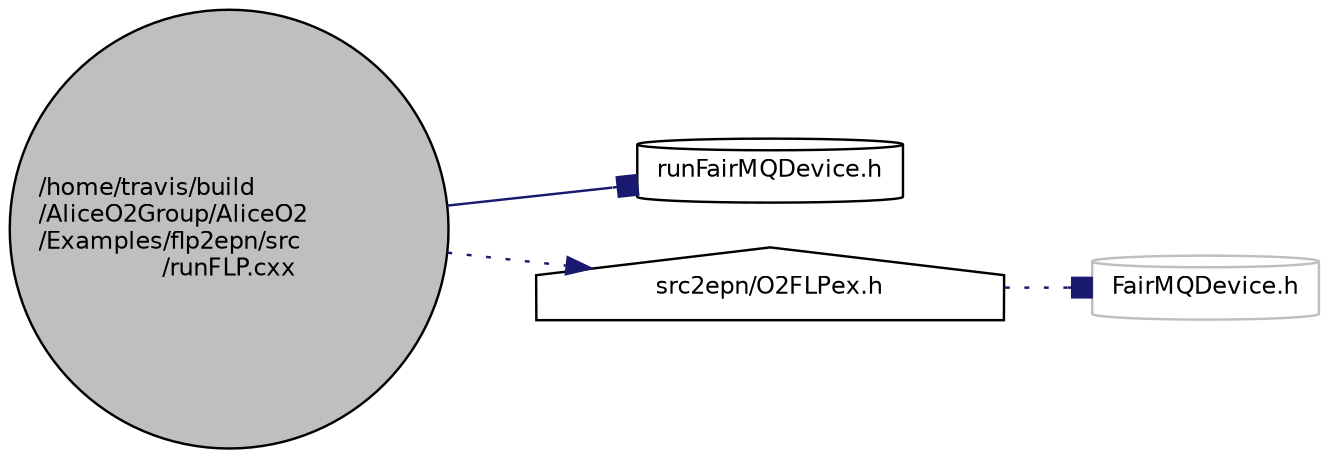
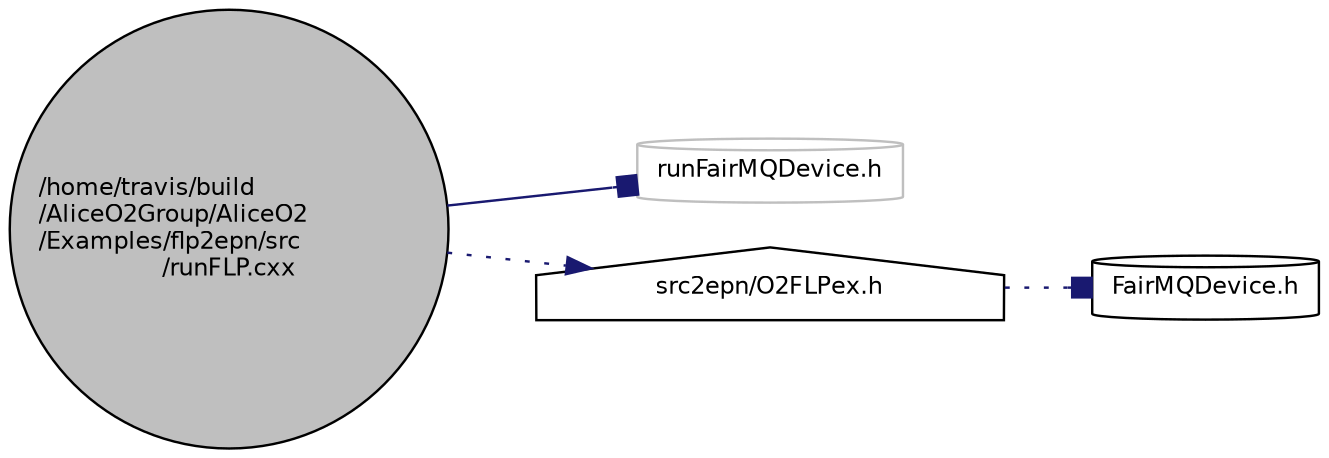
(770, 171) -> (770, 171)
(1206, 288) -> (1206, 288)
